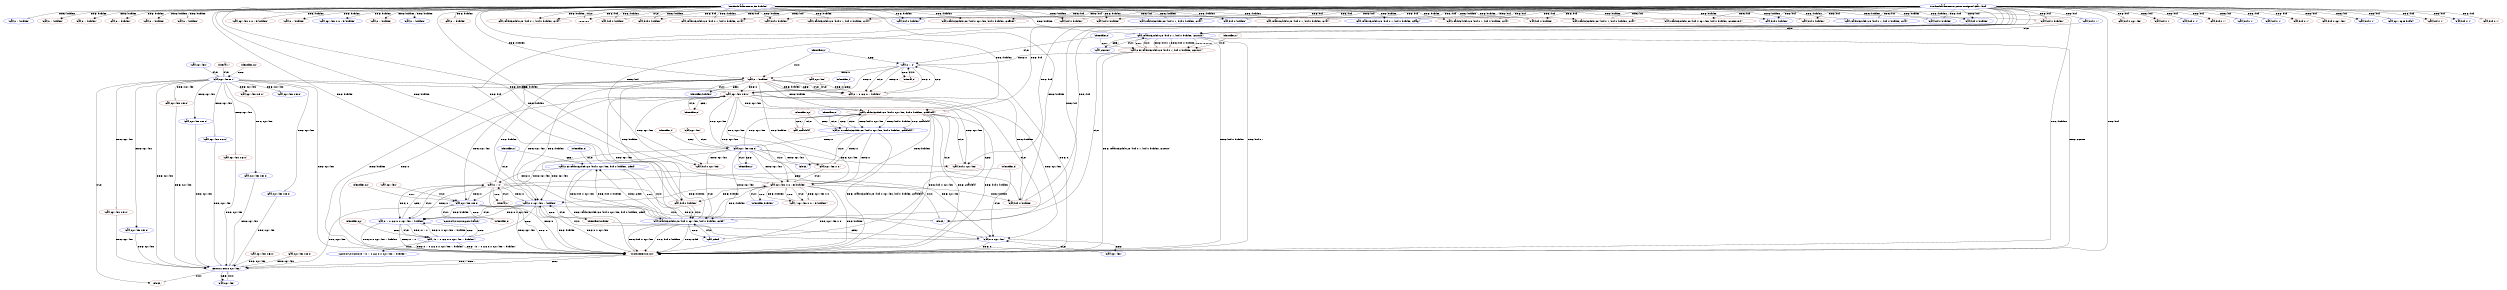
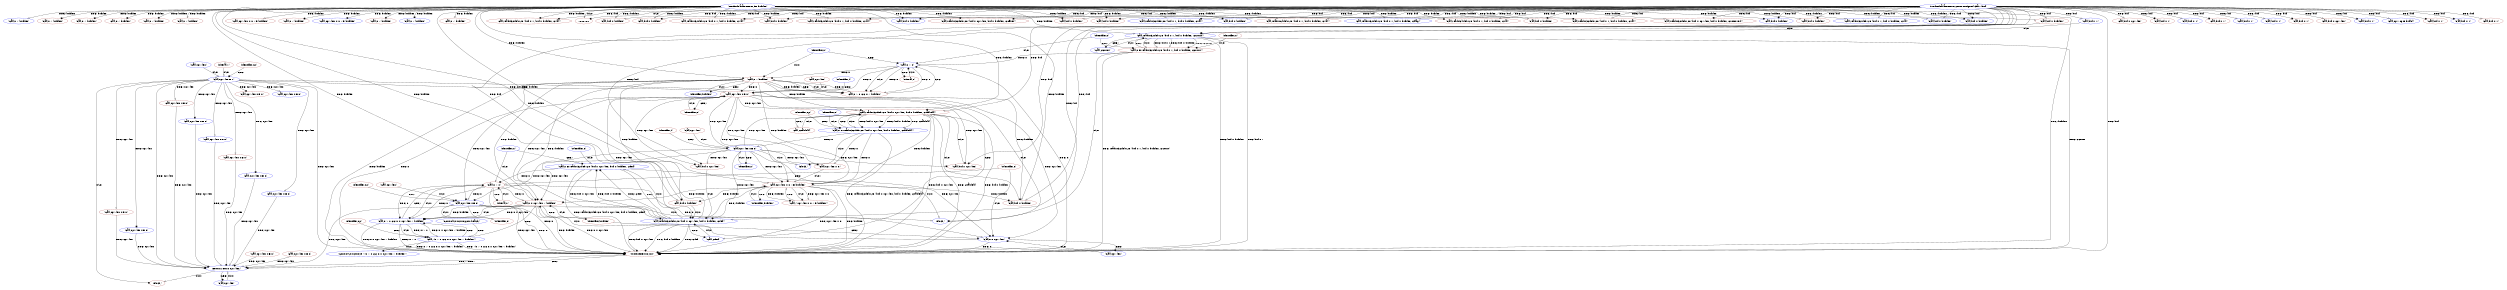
(1080, 8) -> (1080, 8)
(539, 203) -> (539, 203)
